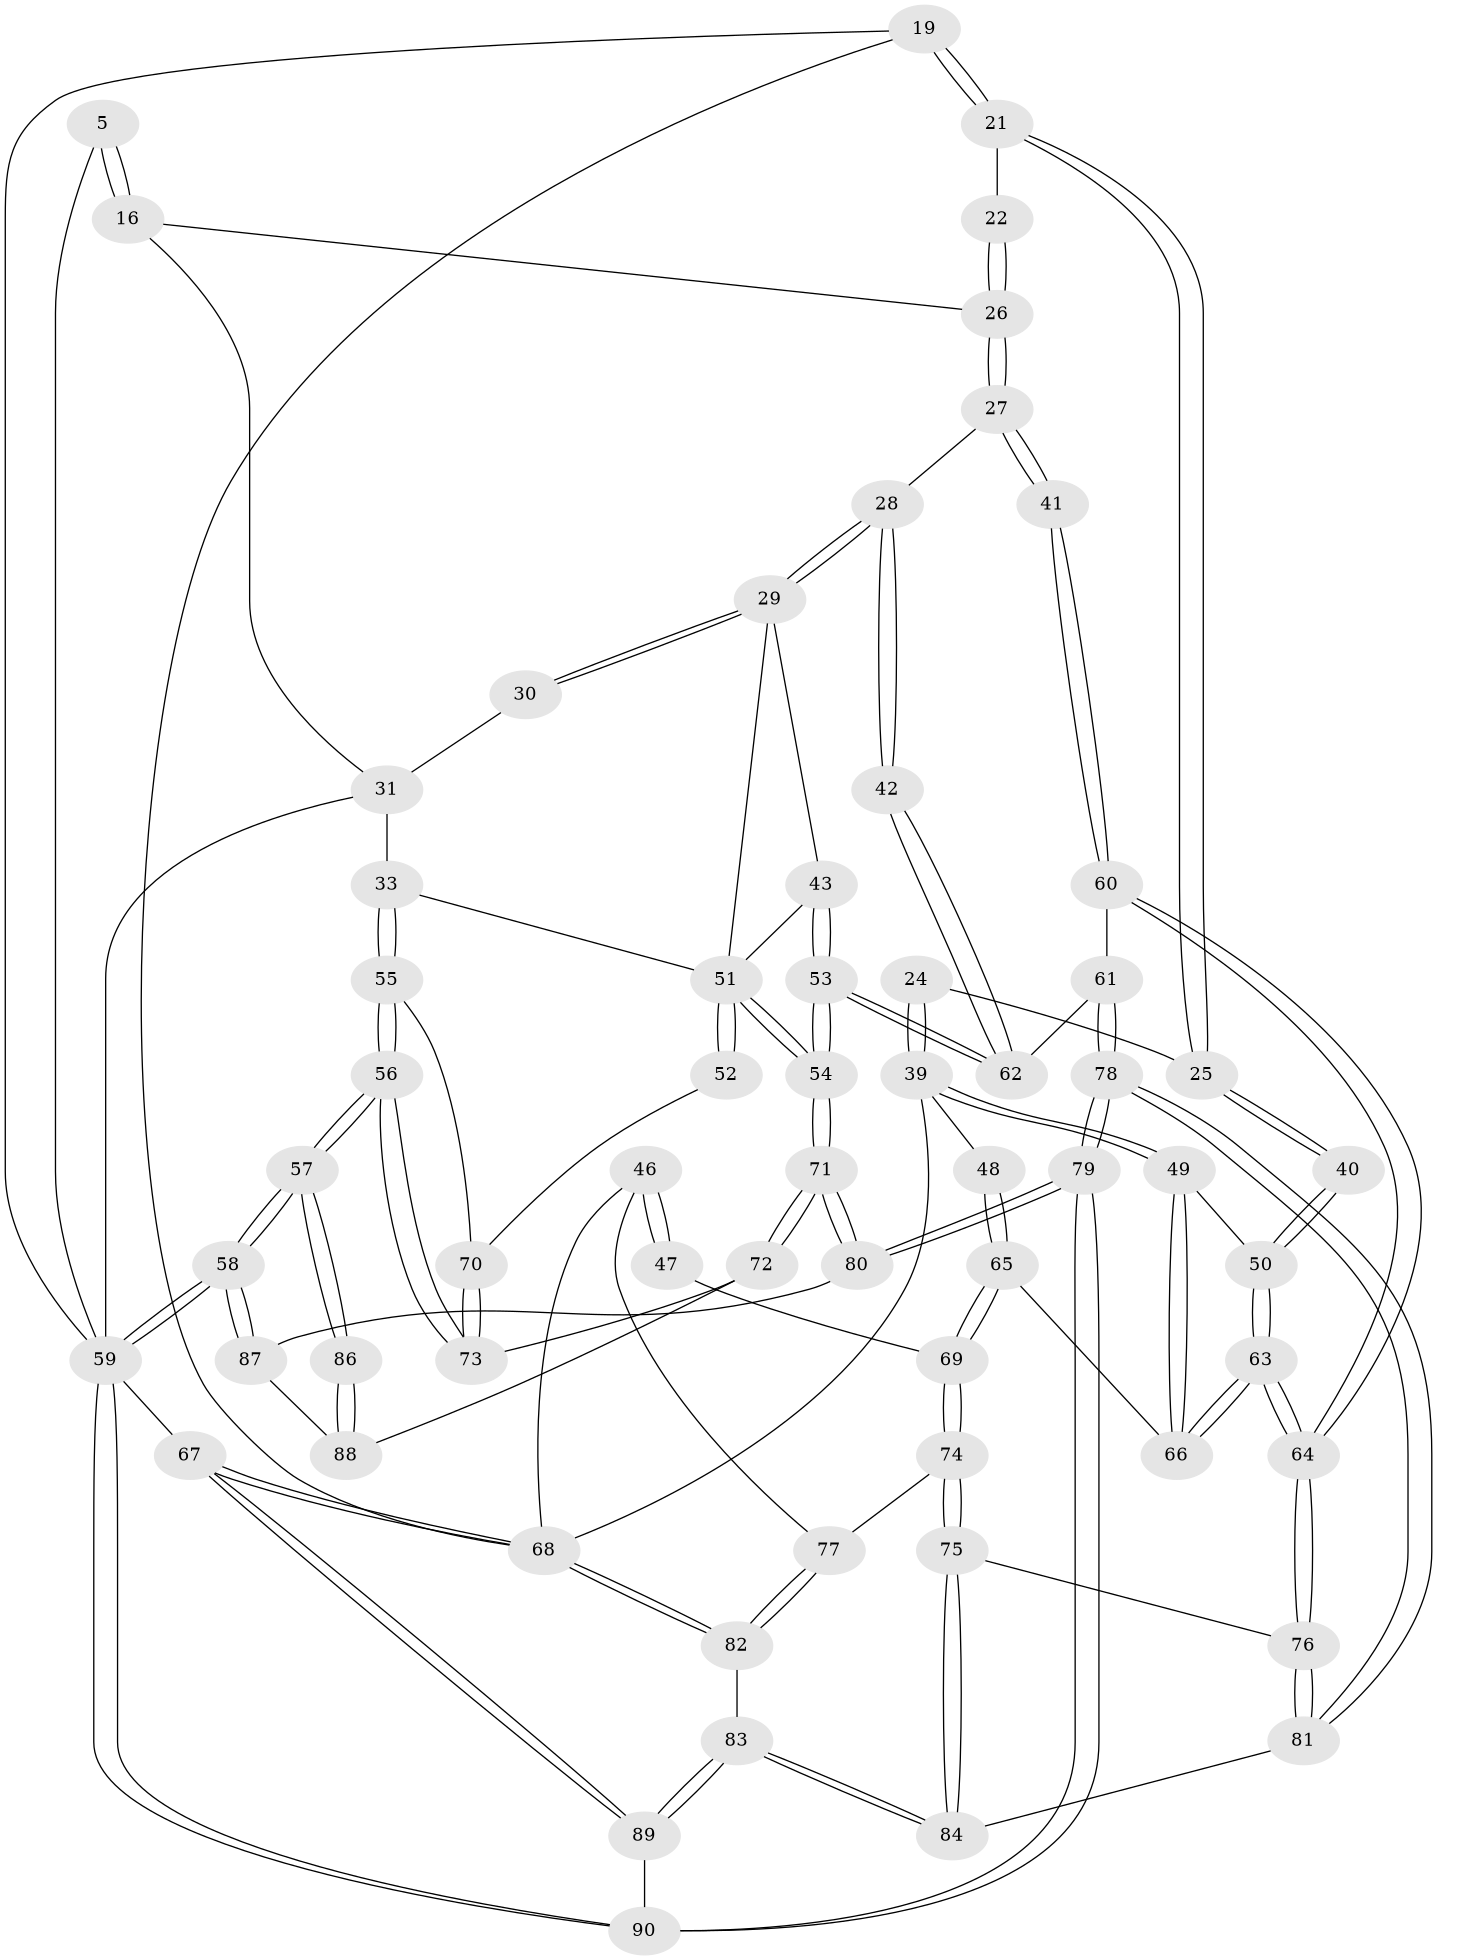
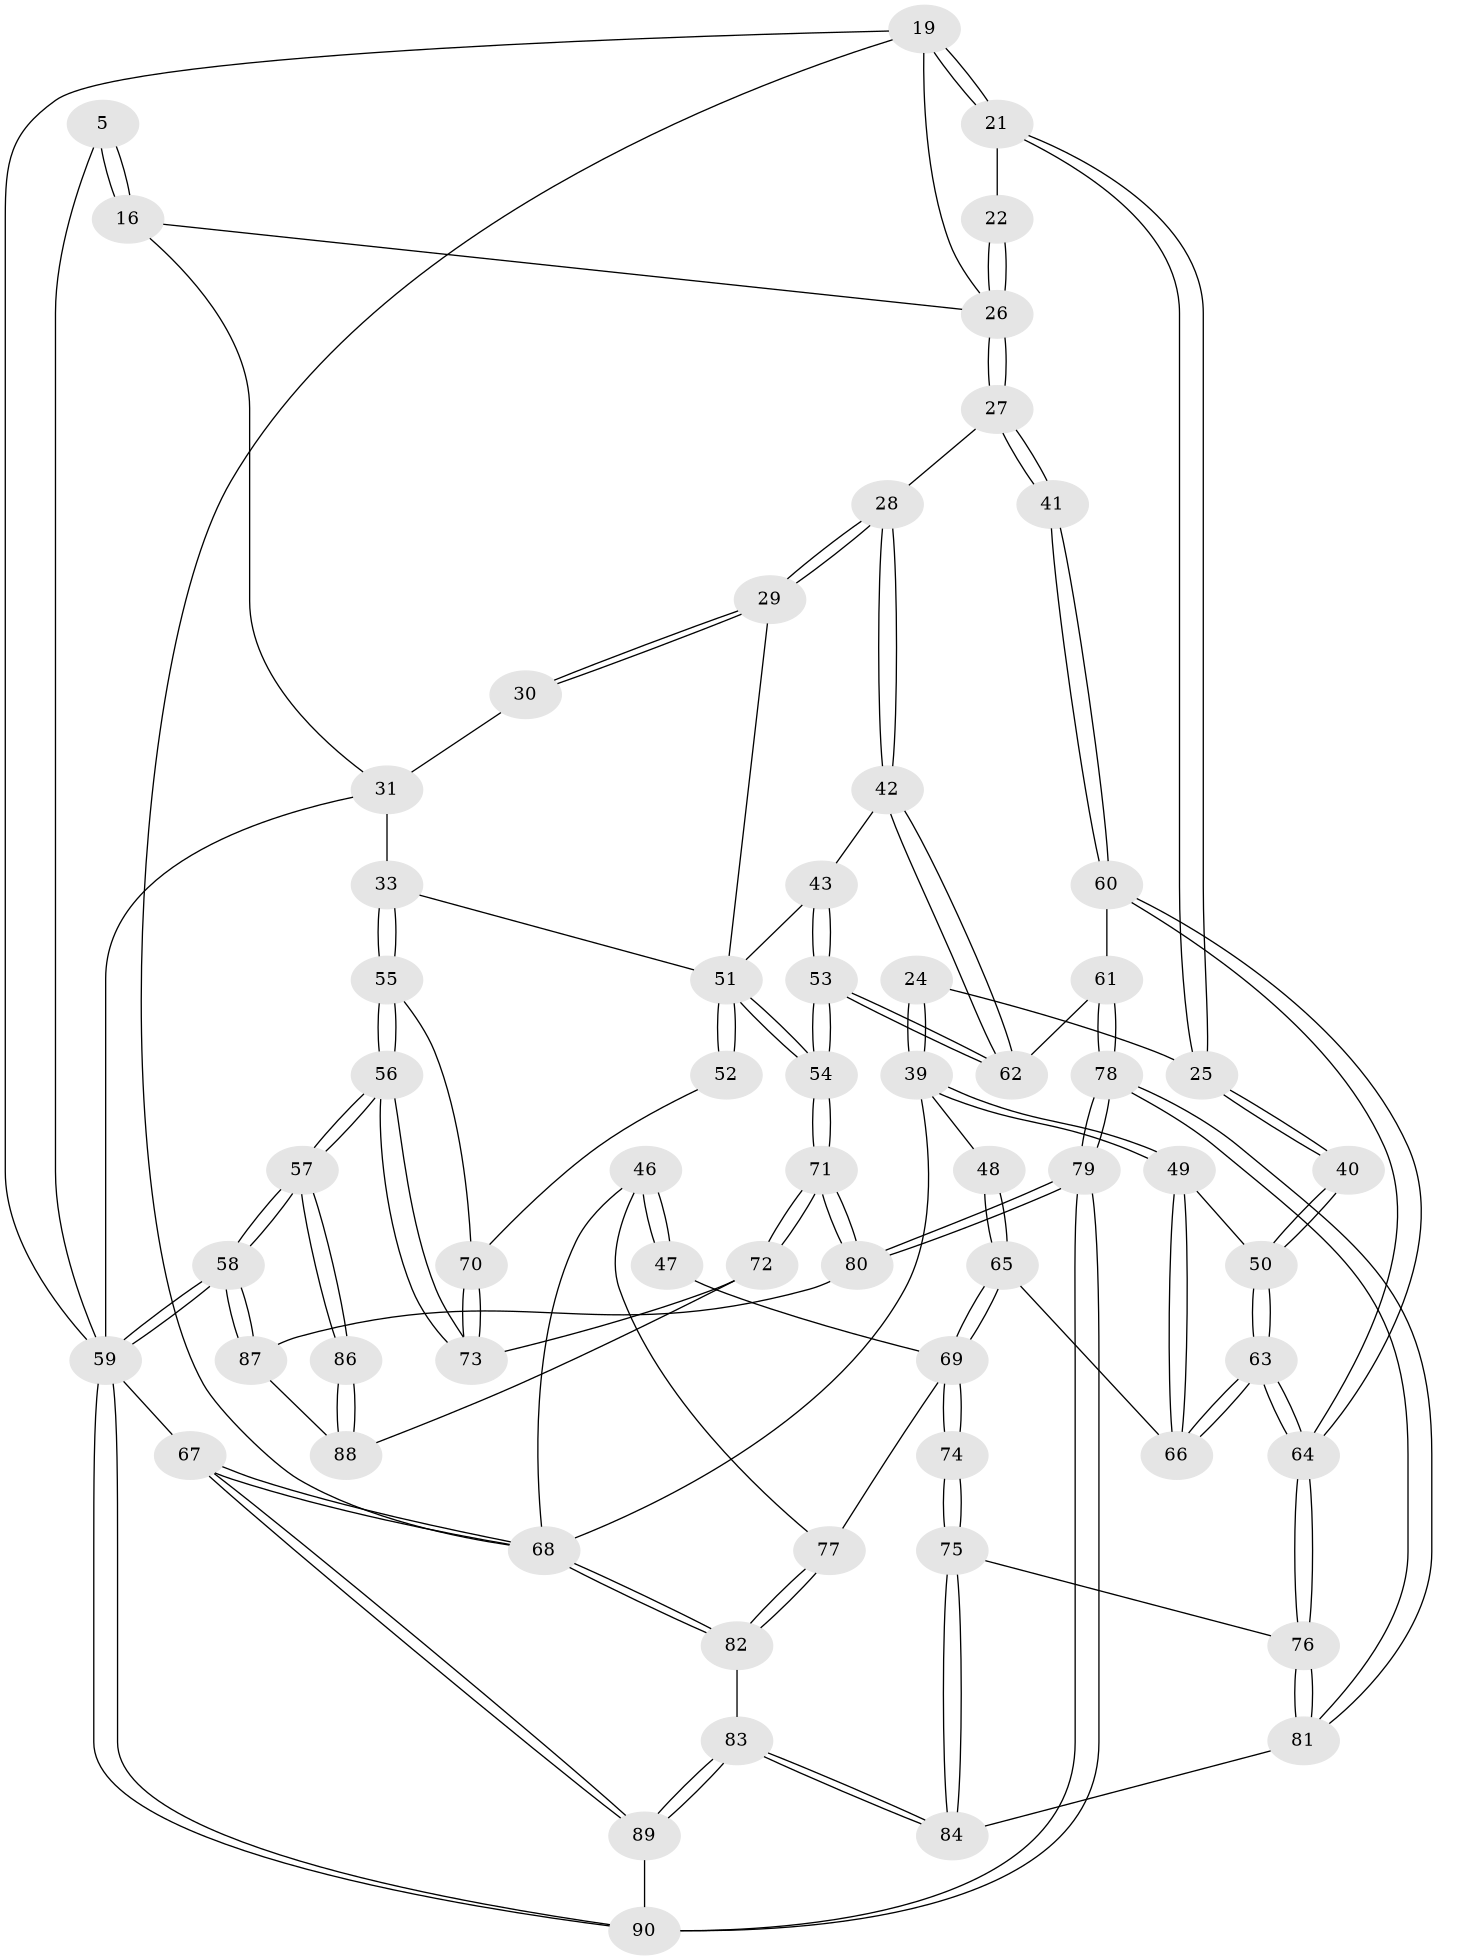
none -> (933, 178)
(796, 742) -> (855, 837)
(891, 1503) -> (890, 1455)
